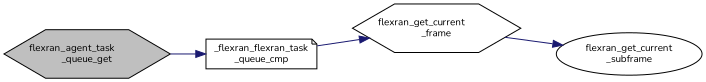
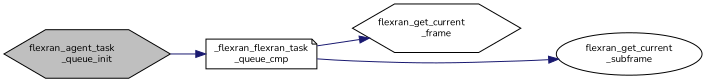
(529, 41) -> (433, 63)
(87, 54) -> (87, 54)
